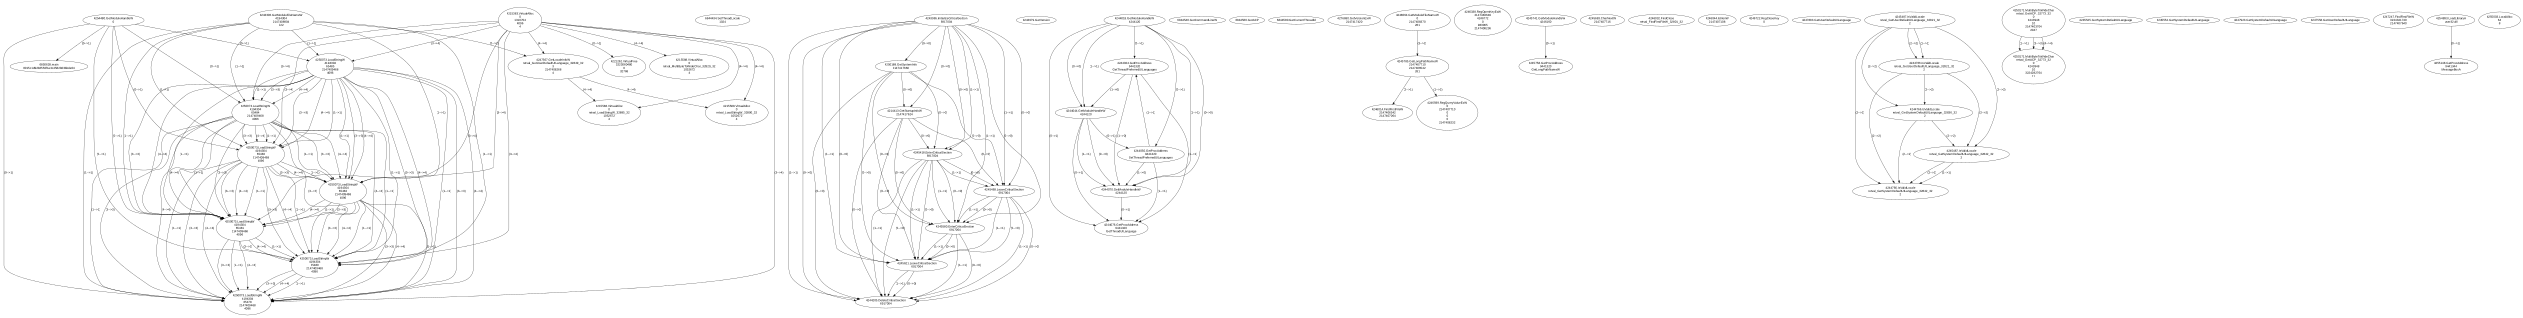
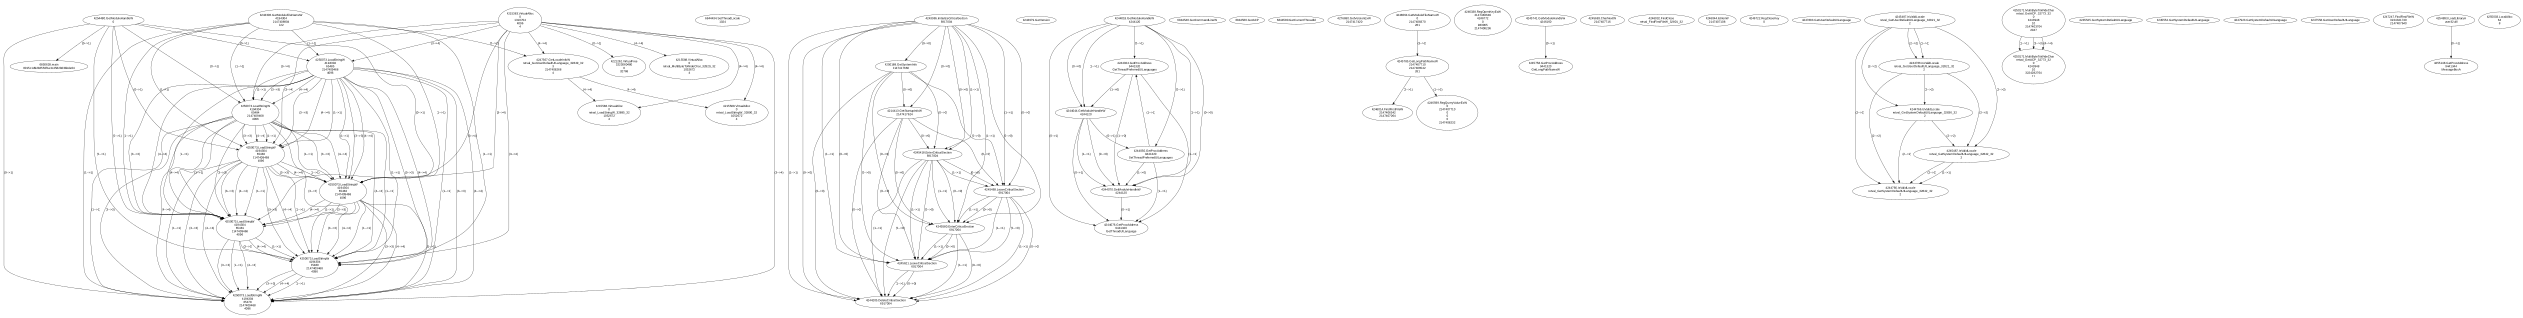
none -> (361, 52)
